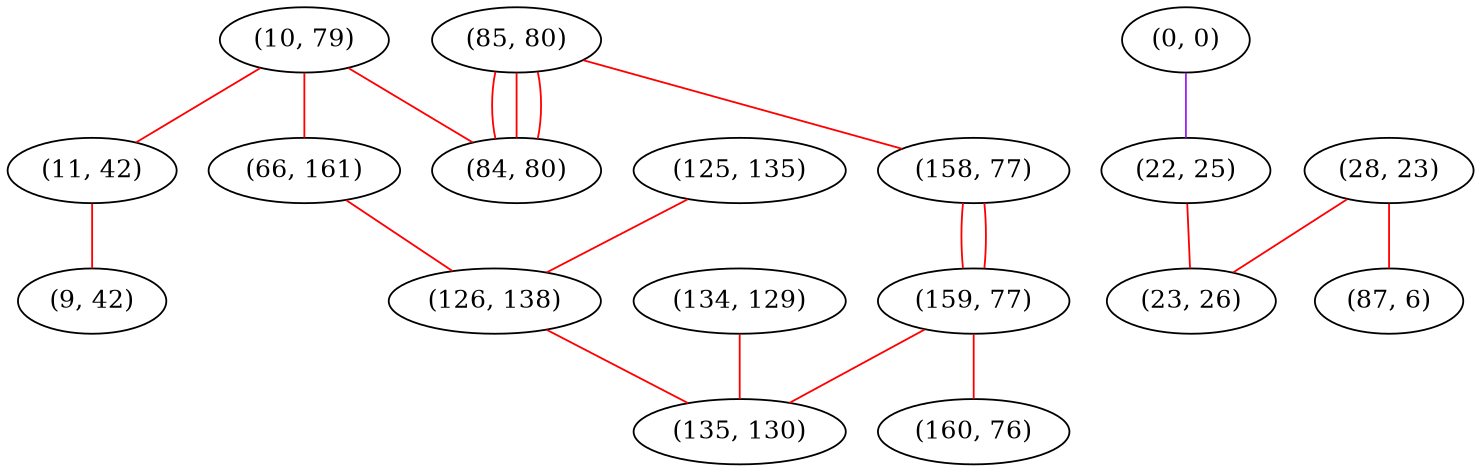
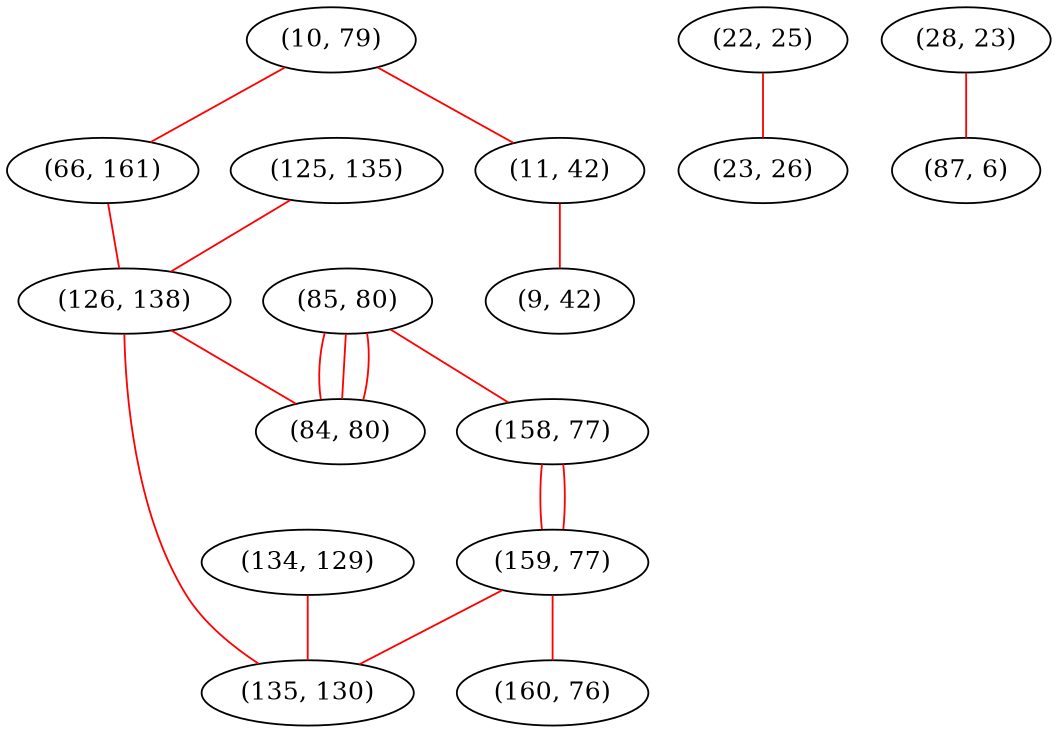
(1186, 40) -> none
(410, 105) -> (234, 367)
(1290, 236) -> none
